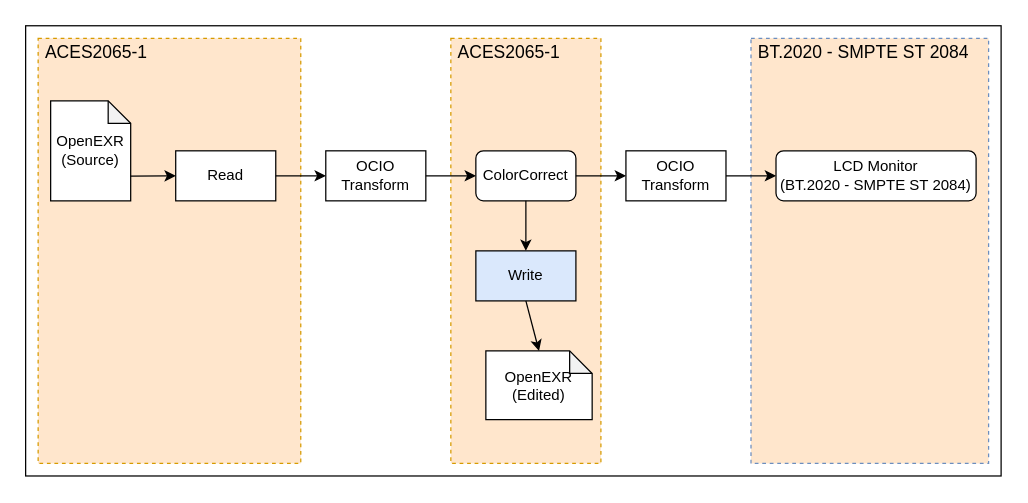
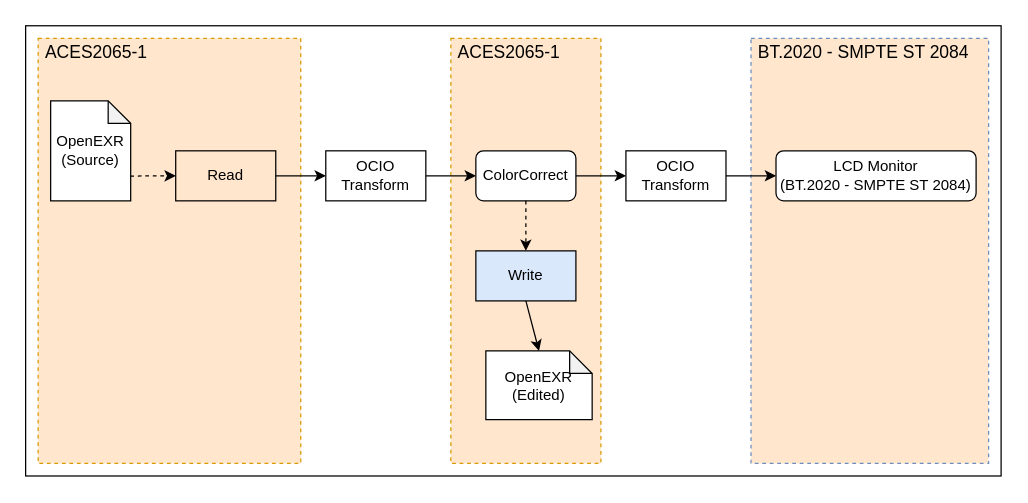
(149, 176) -> (149, 176)
(226, 176) -> (226, 176)
(526, 221) -> (526, 221)
